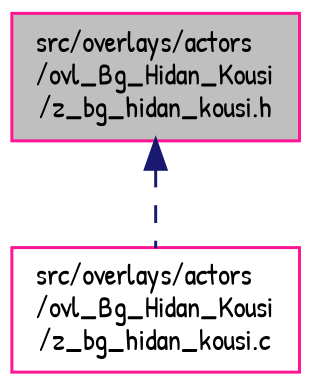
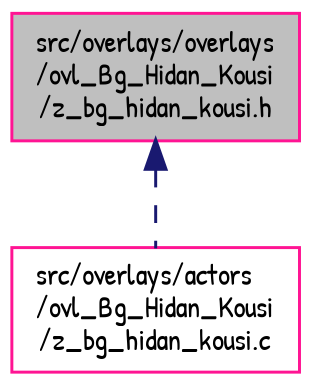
(156, 77) -> (156, 77)
